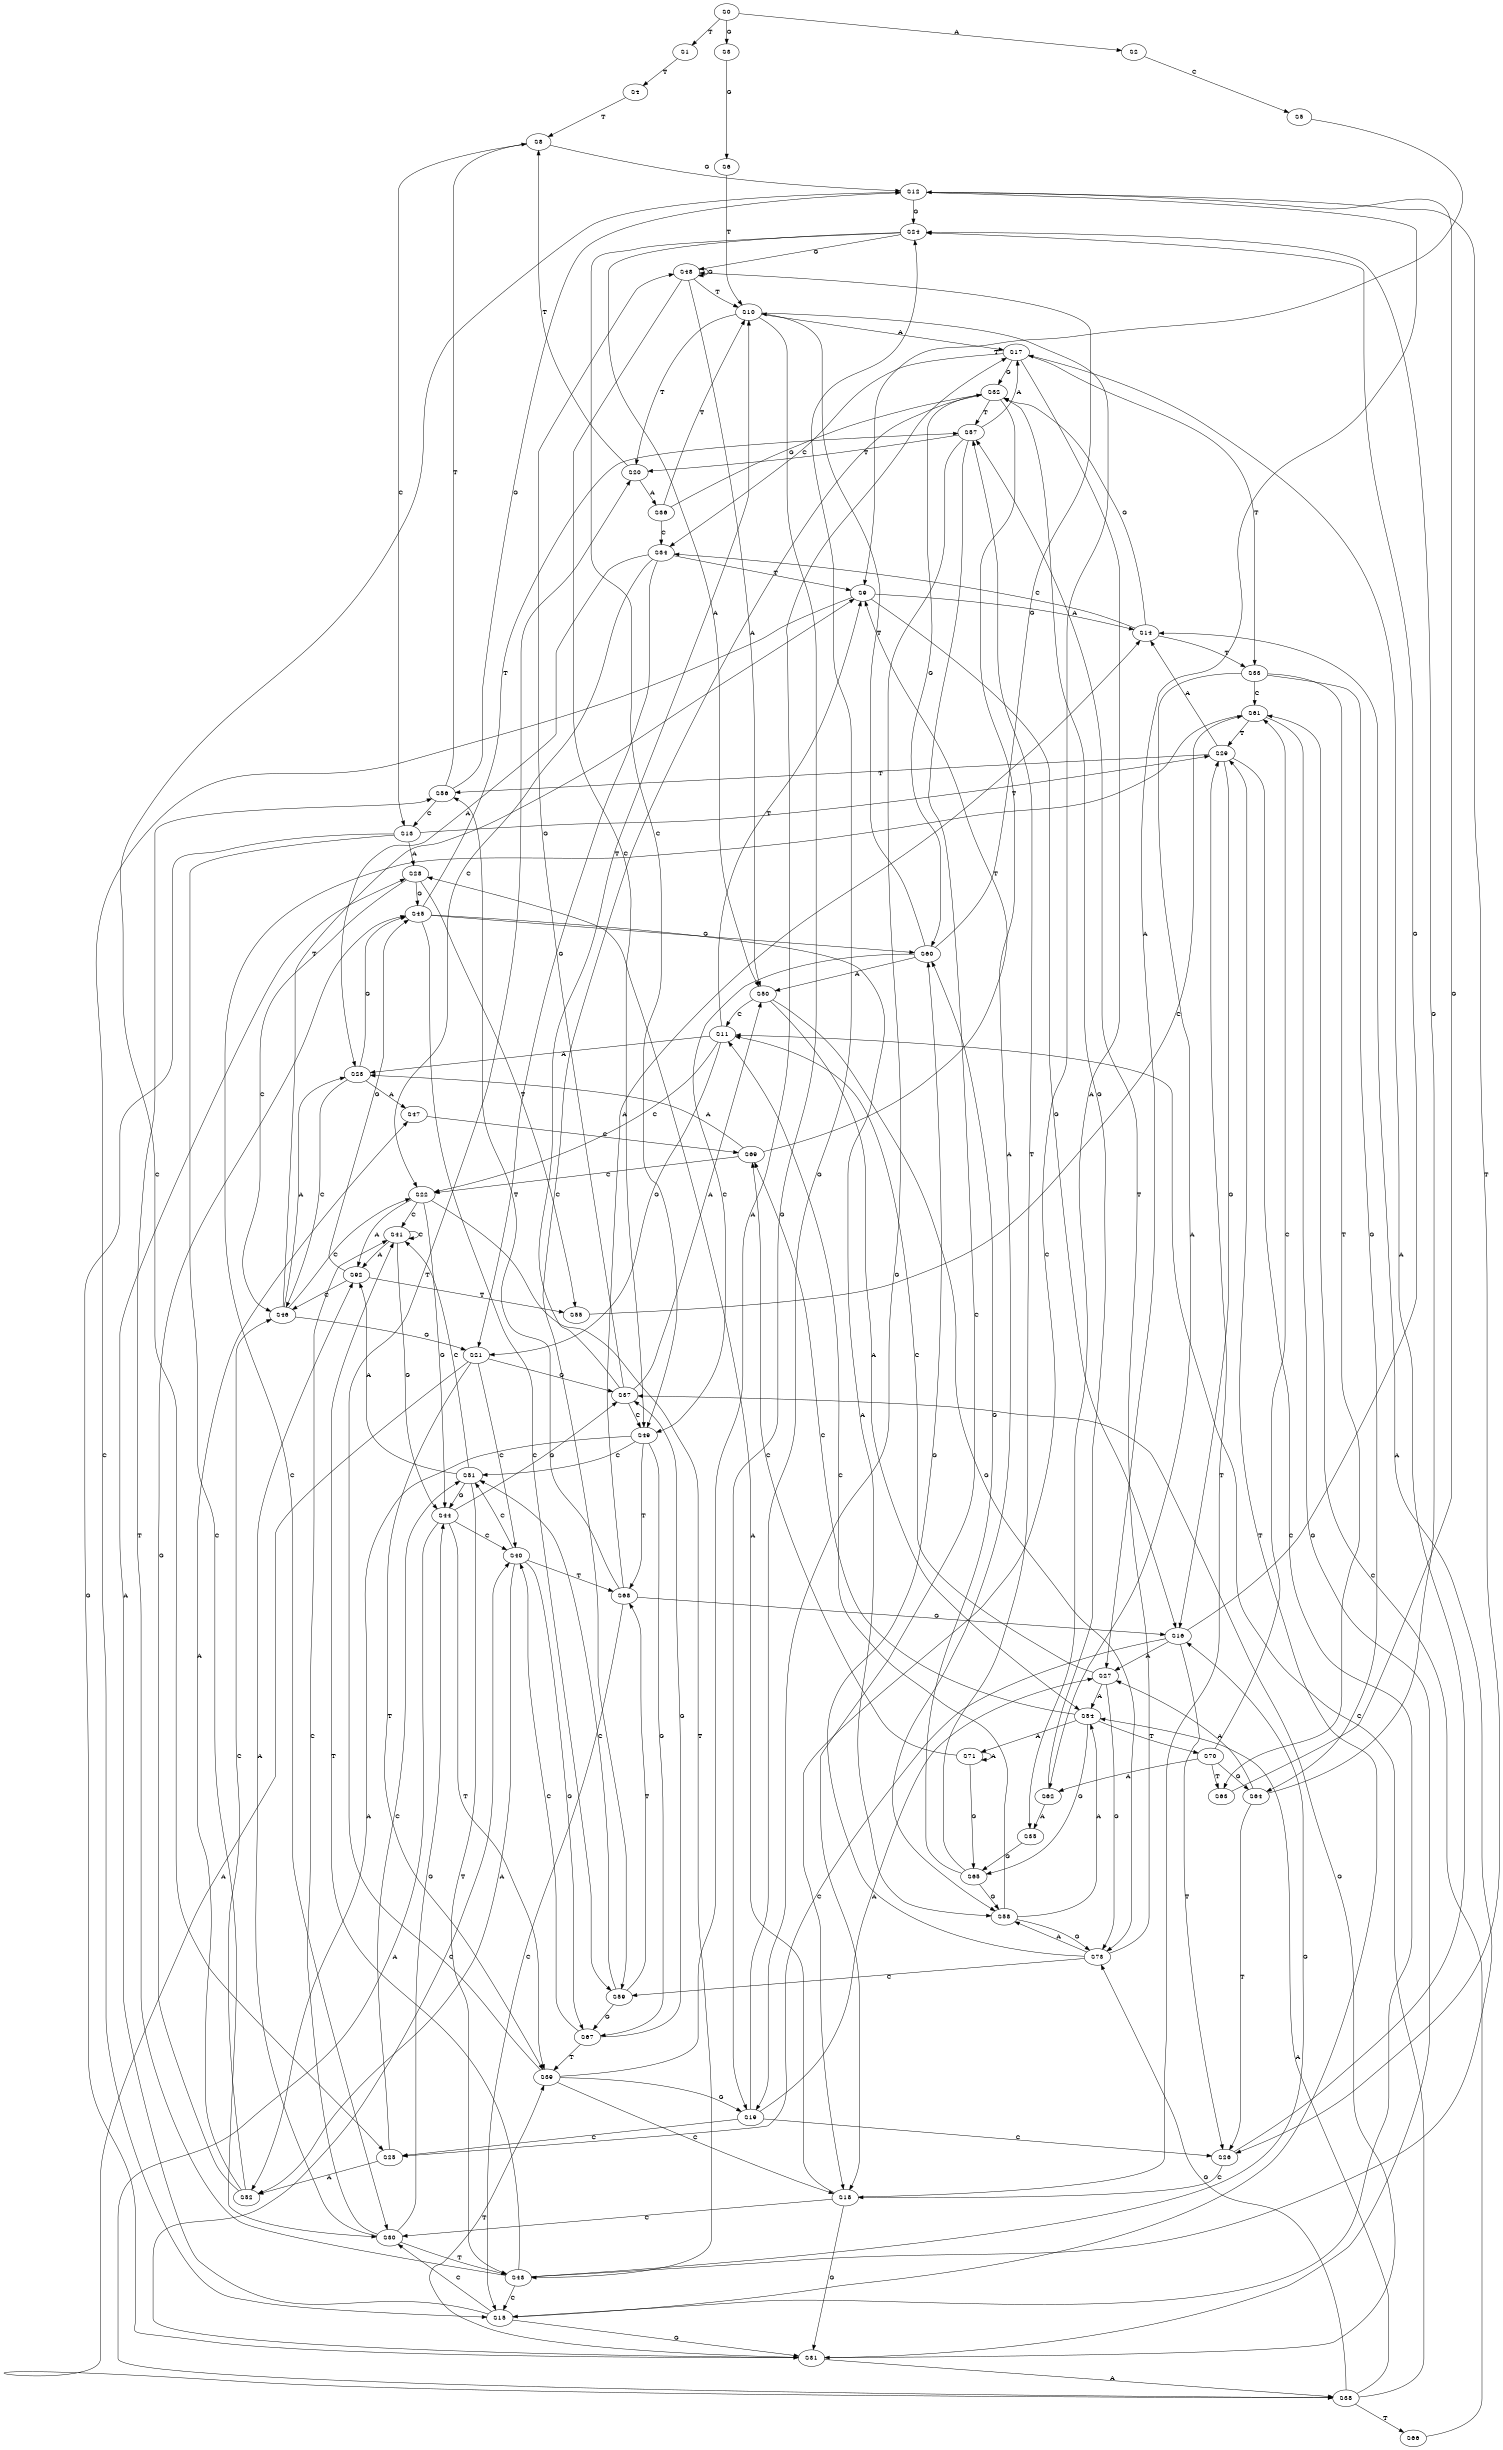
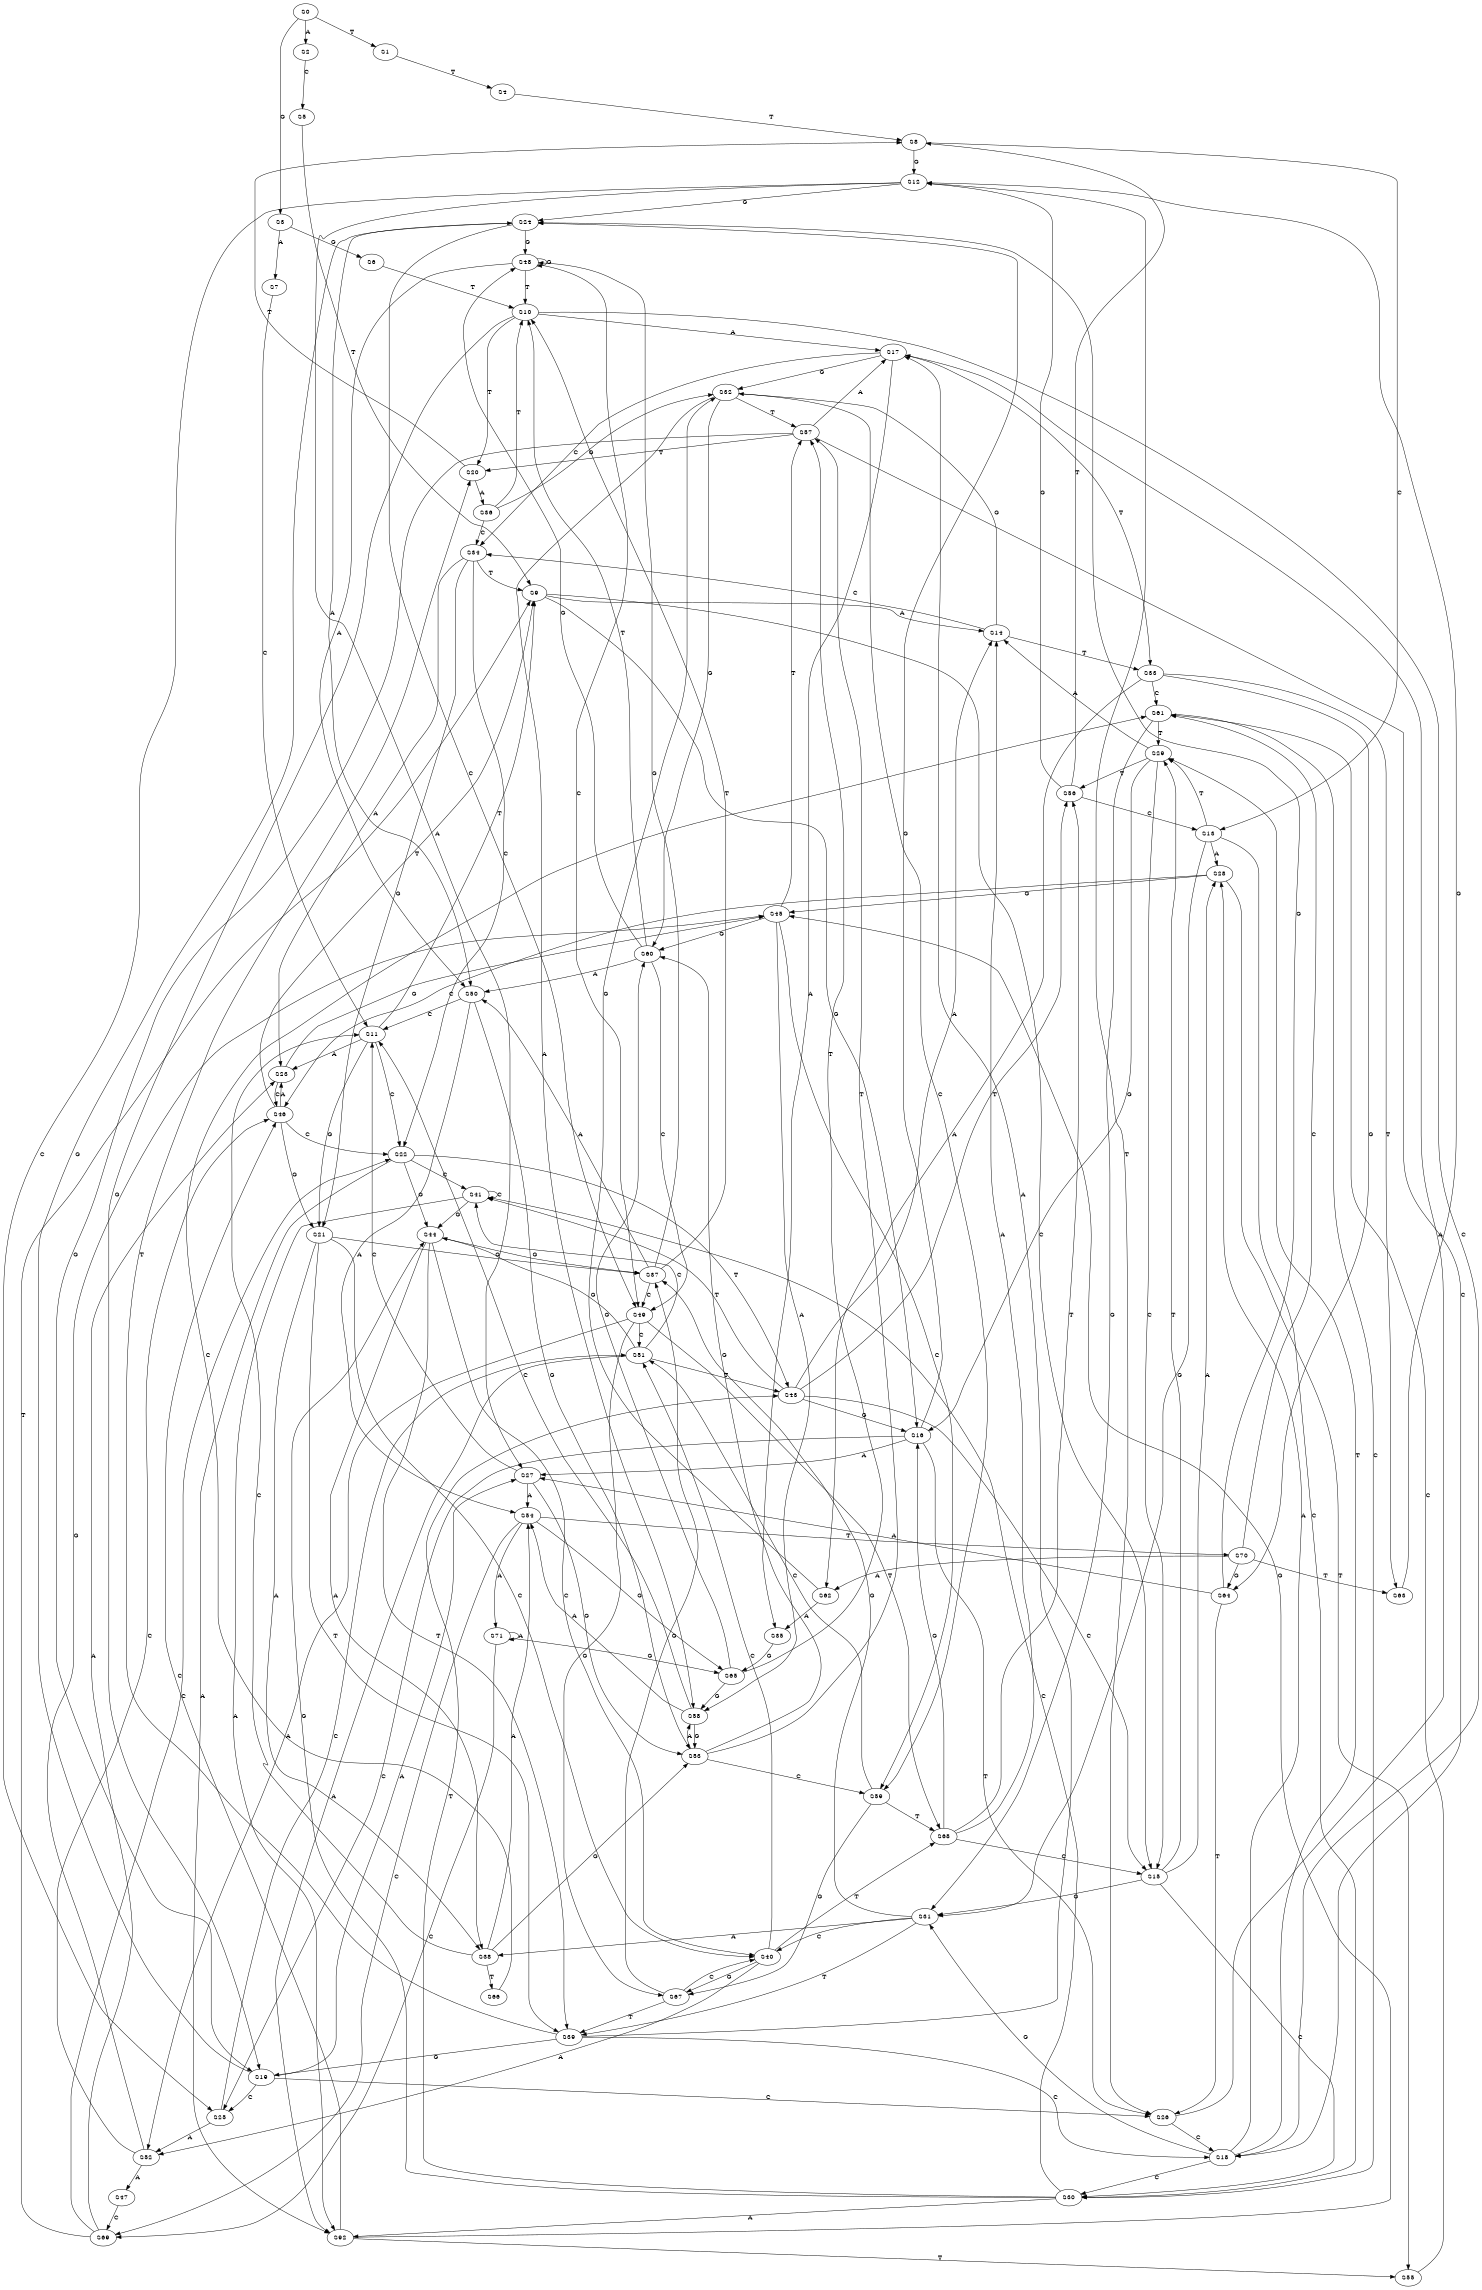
none -> (274, 287)
(384, 1093) -> none
(1097, 1957) -> (695, 1756)
